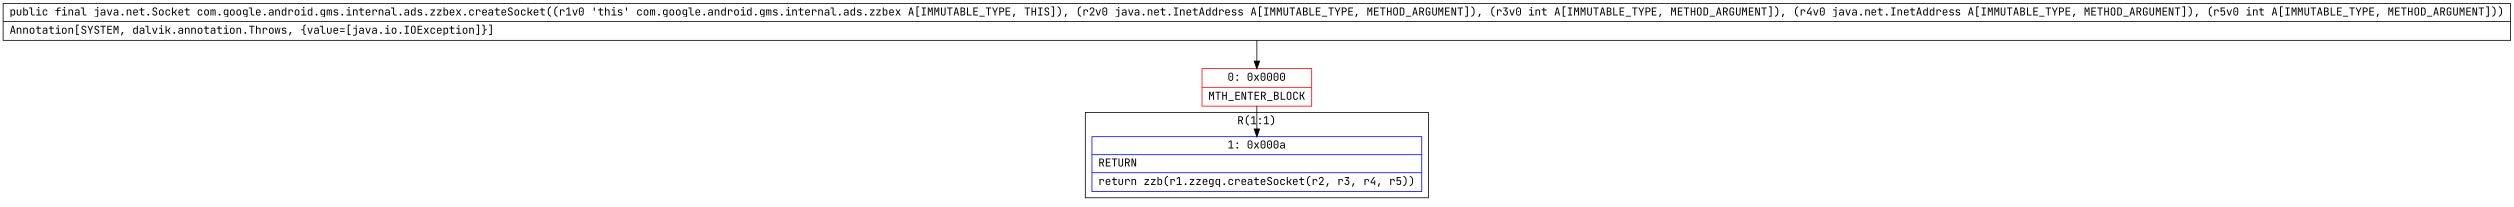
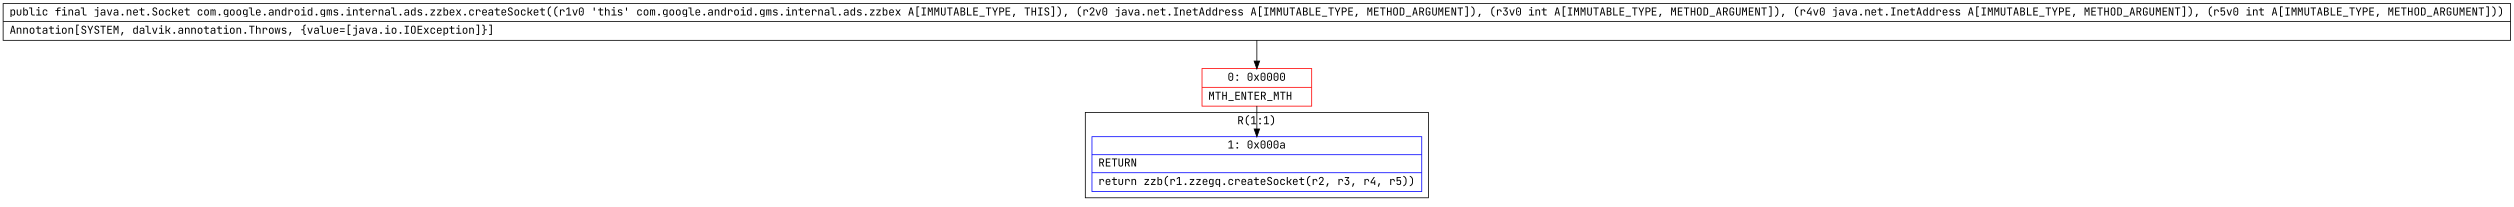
(1257, 96) -> (1251, 96)
